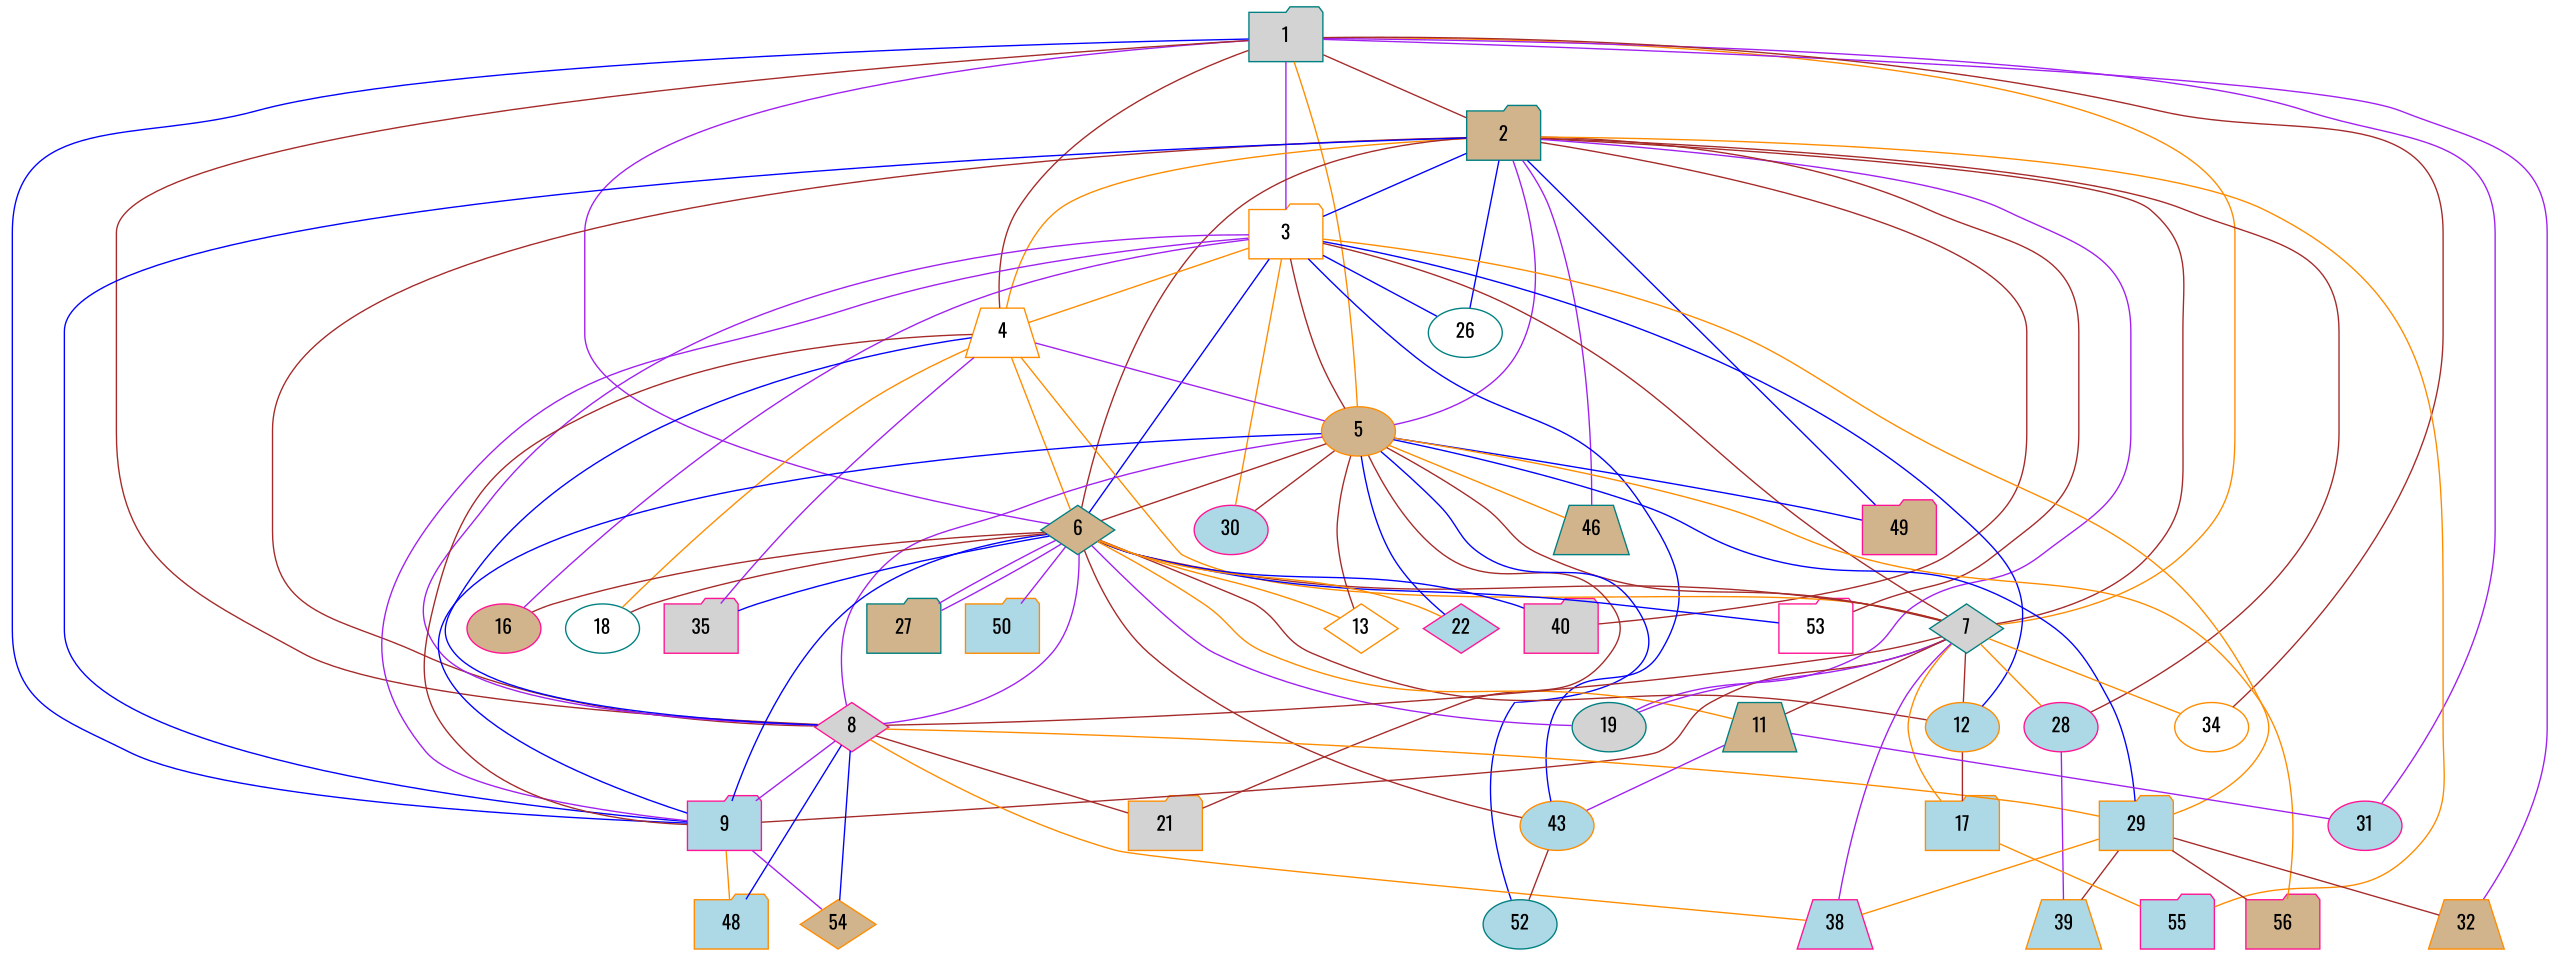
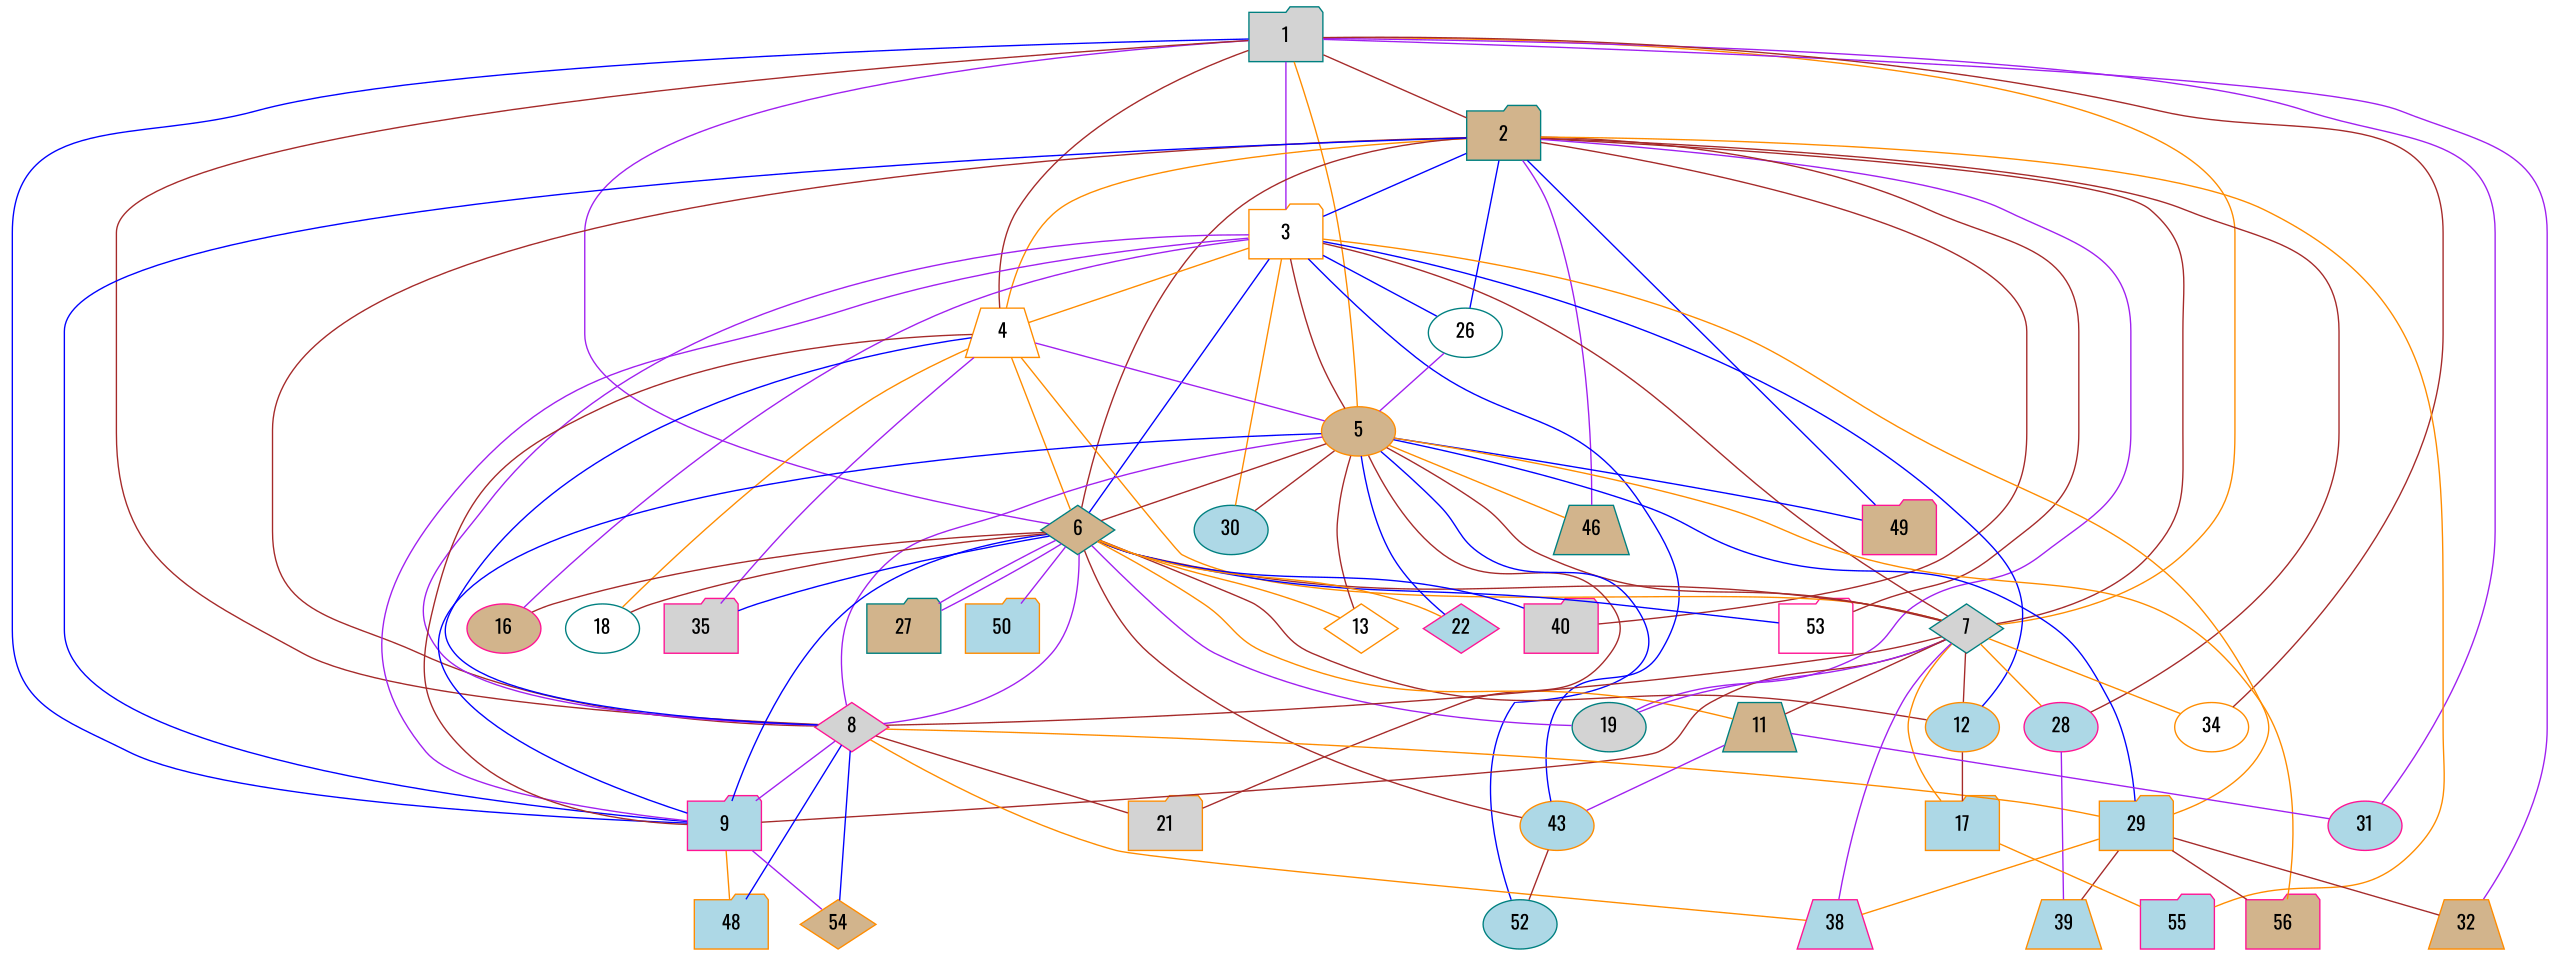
(1527, 329) -> (1412, 382)
(1231, 530) -> (1231, 530)
